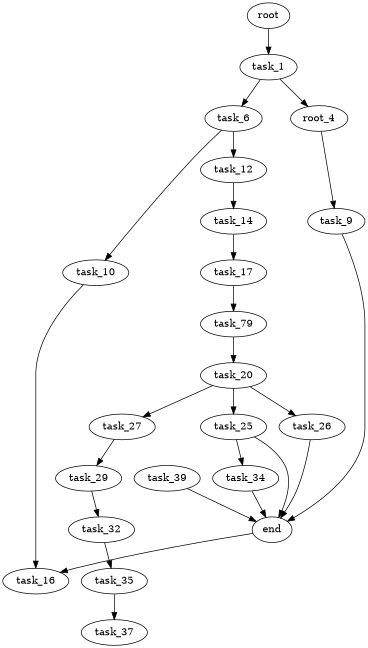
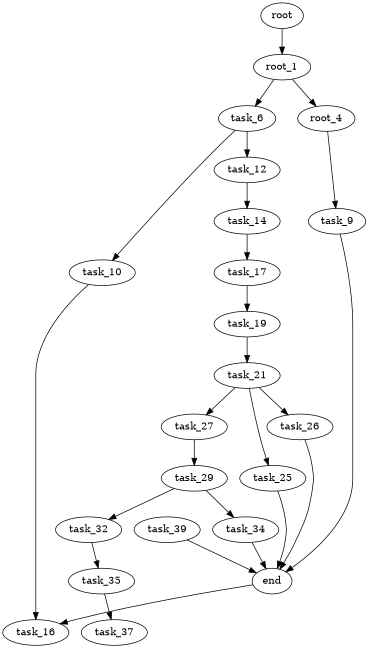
(269, 67) -> (282, 67)
(234, 324) -> (247, 324)
(234, 376) -> (247, 376)
(239, 449) -> (217, 501)
